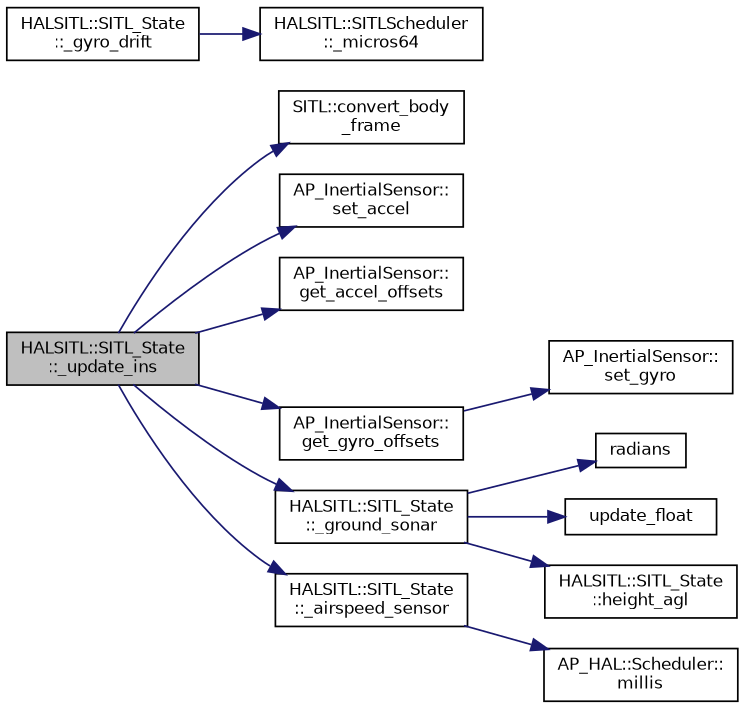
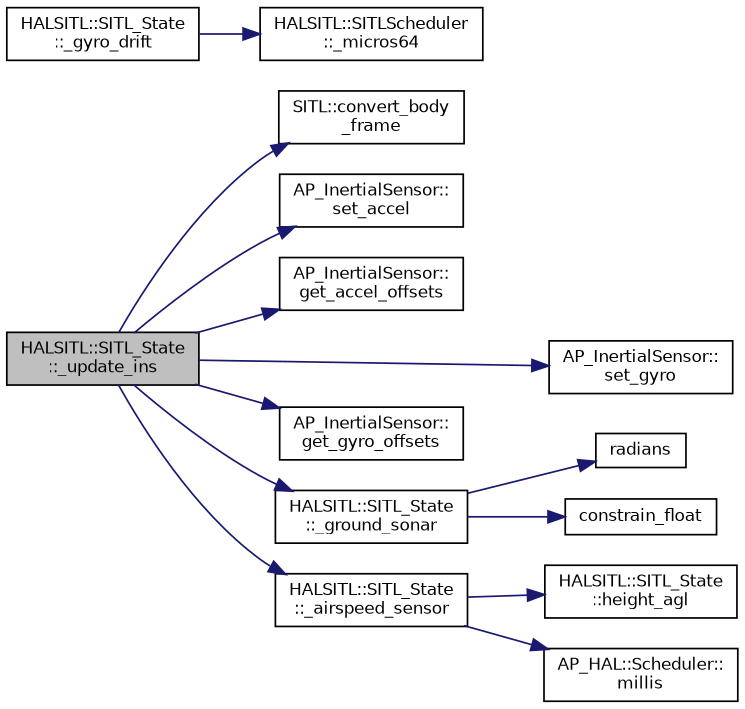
(498, 402) -> (365, 363)
(641, 517) -> (641, 517)
(498, 552) -> (497, 596)
